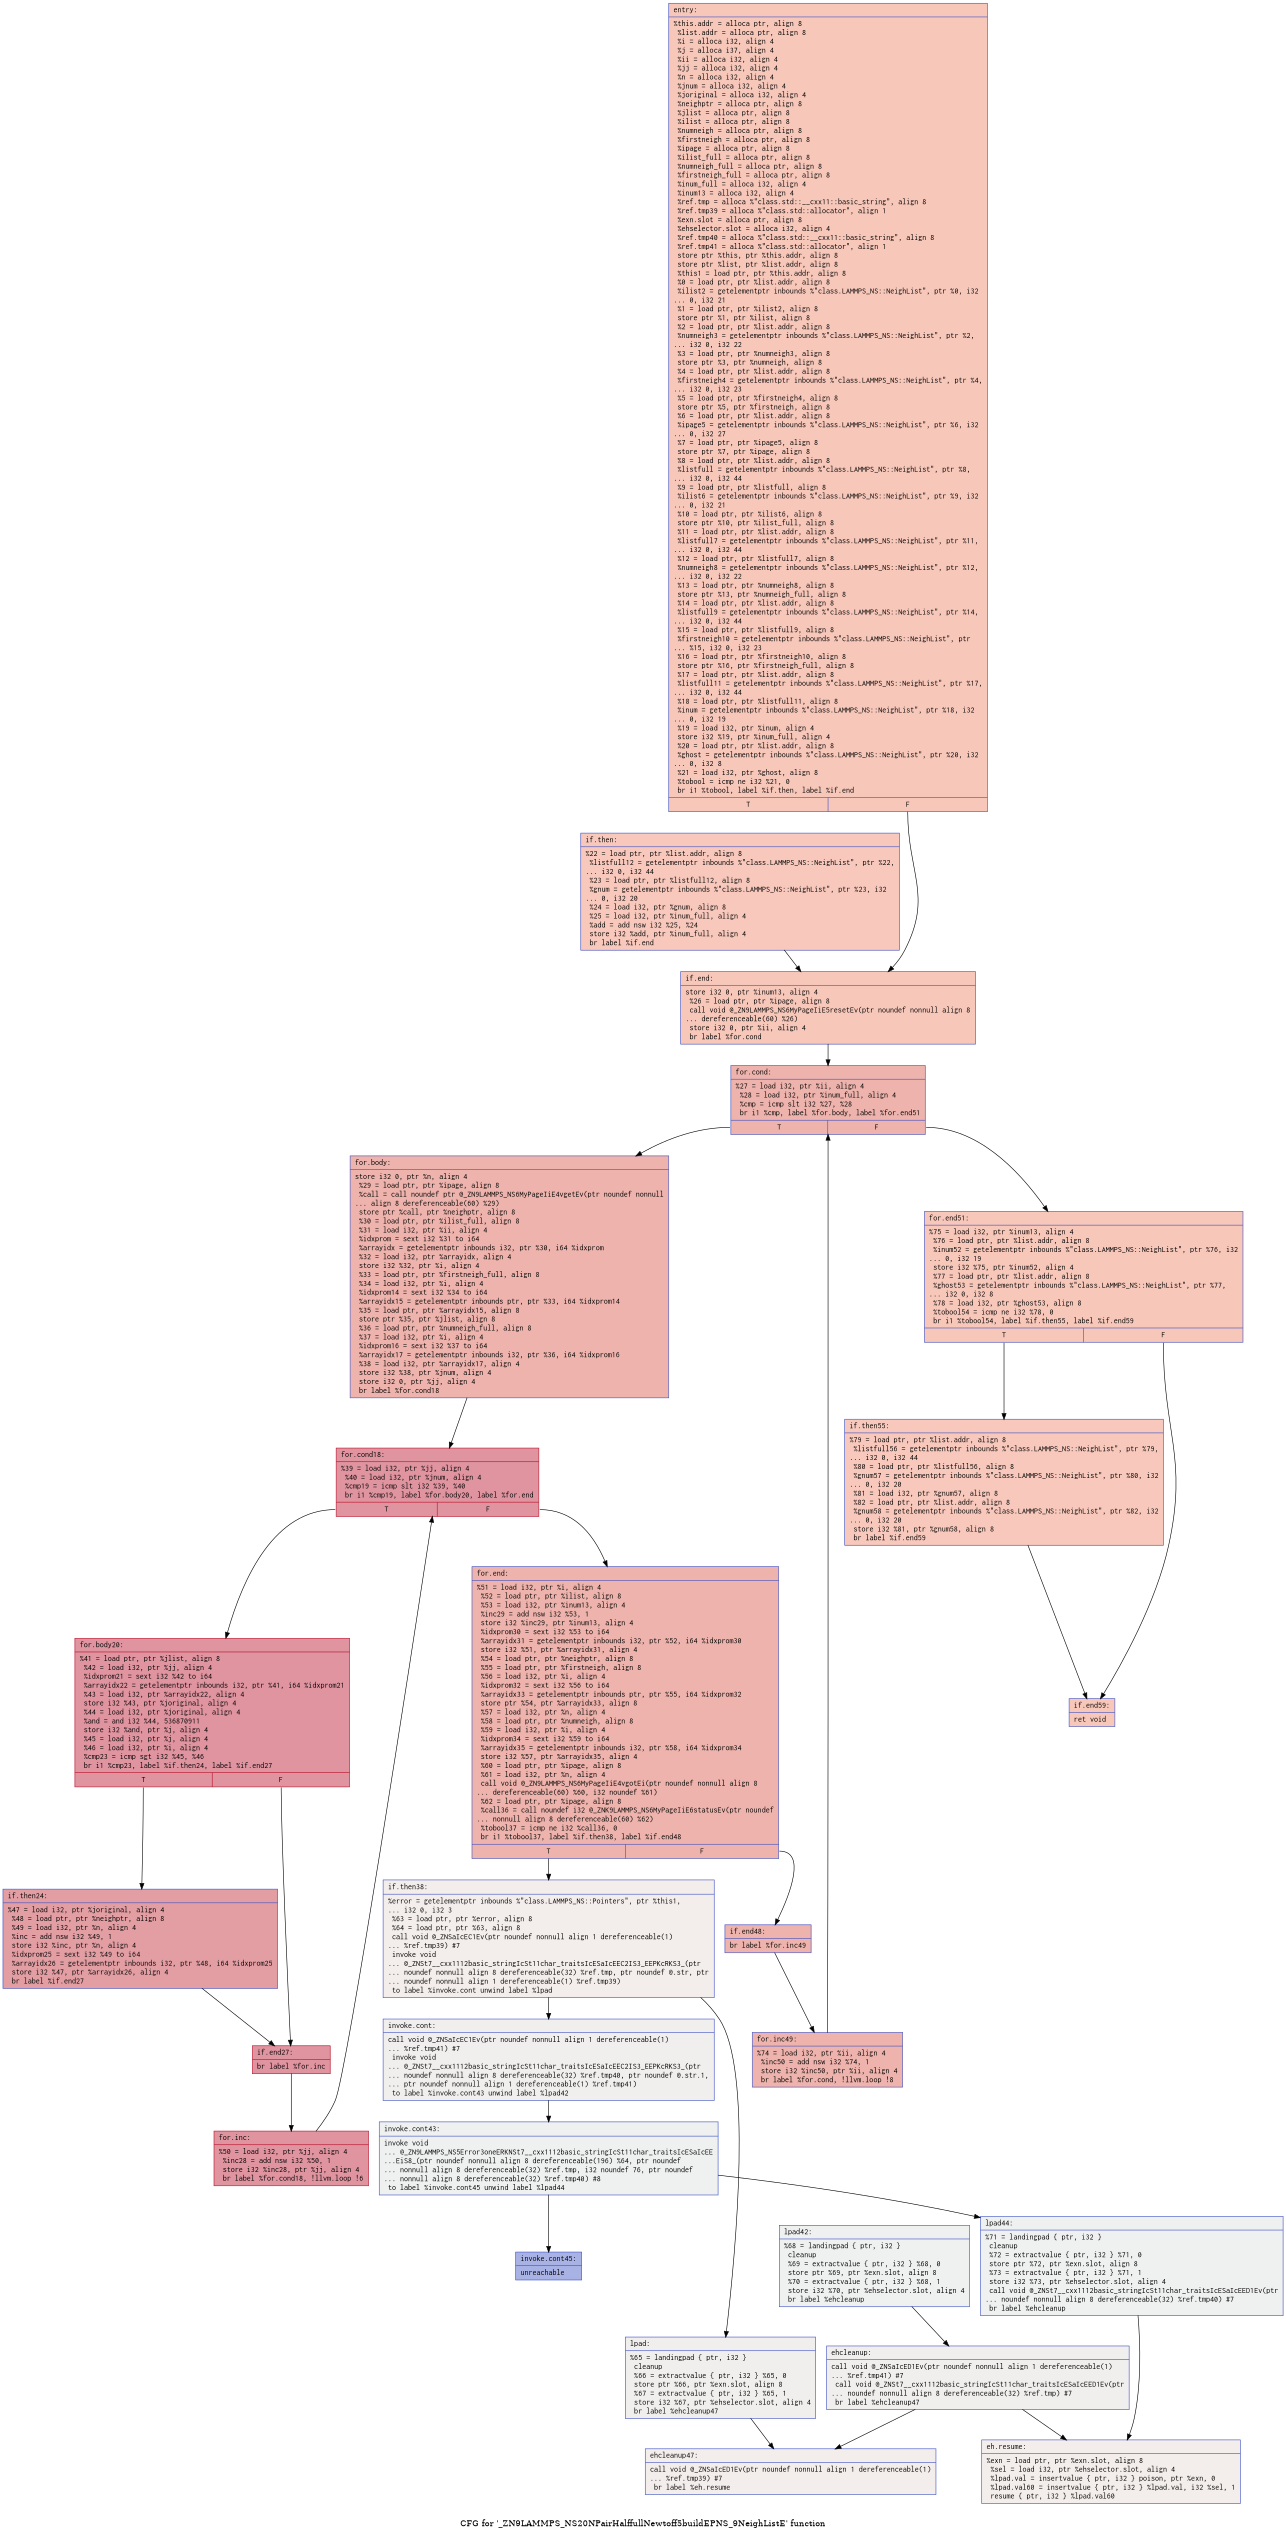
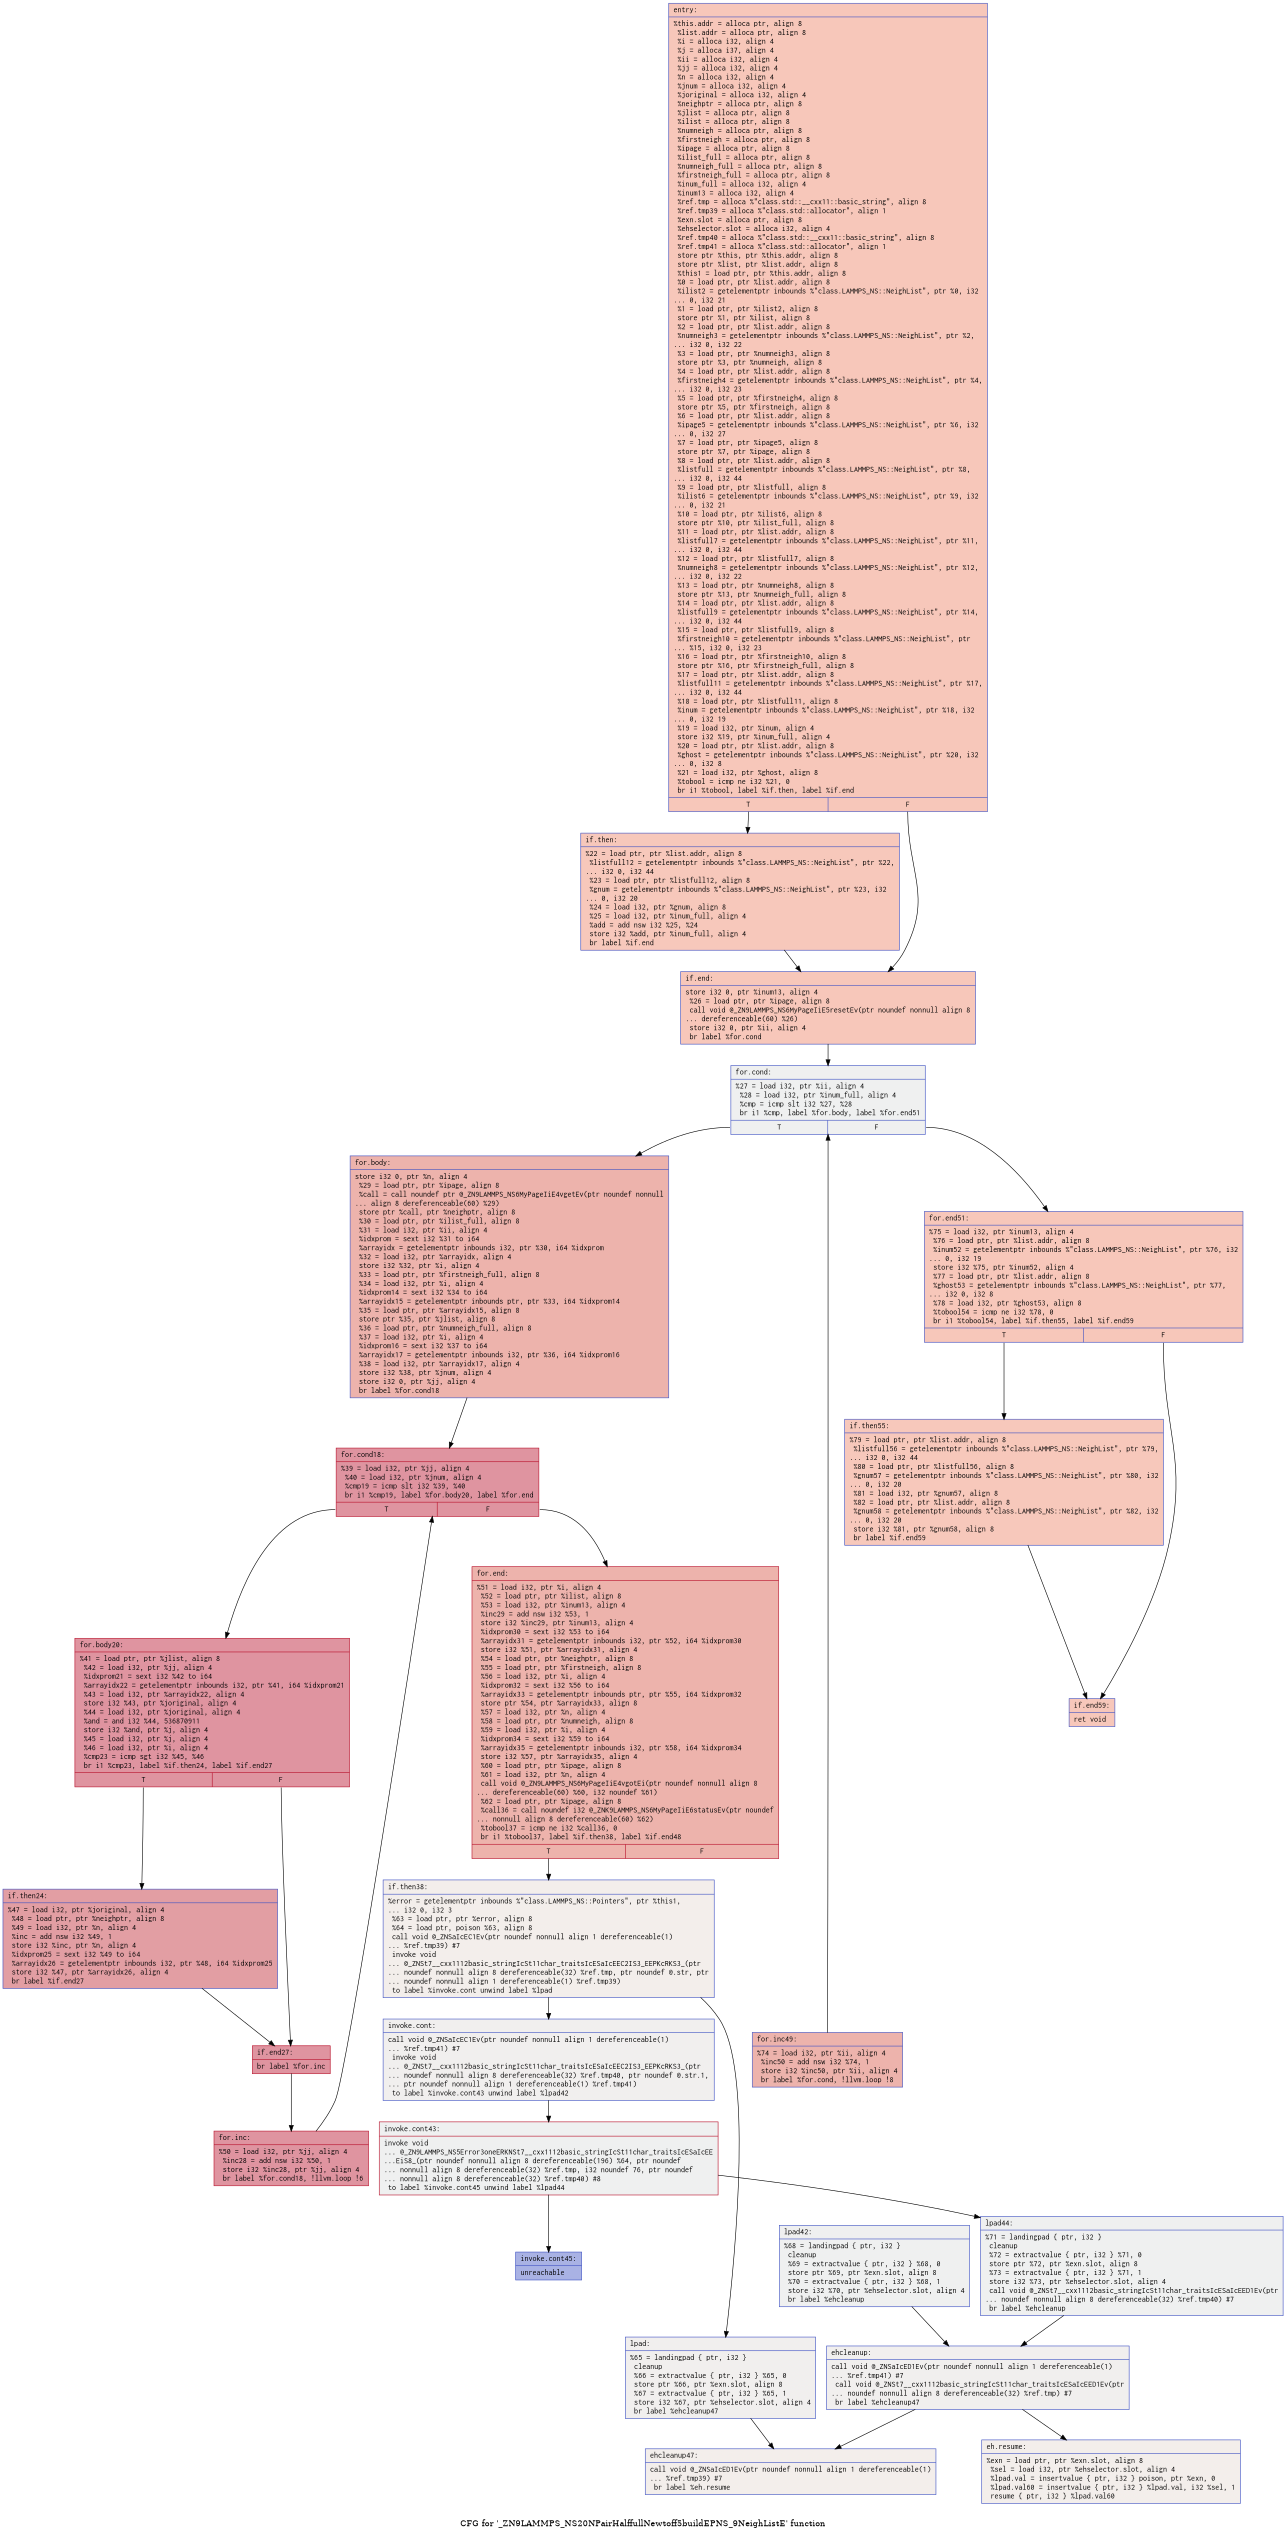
none -> (748, 820)
(828, 1100) -> (828, 1100)
(625, 1713) -> (625, 1713)
(454, 1928) -> (460, 1928)
(768, 1939) -> none
(549, 2158) -> (549, 2158)
(1139, 2375) -> (1045, 2329)
